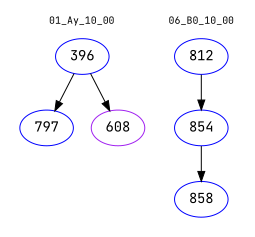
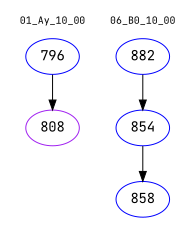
(82, 57) -> (53, 57)
(201, 57) -> (143, 57)
(47, 128) -> none
(118, 128) -> (53, 128)
